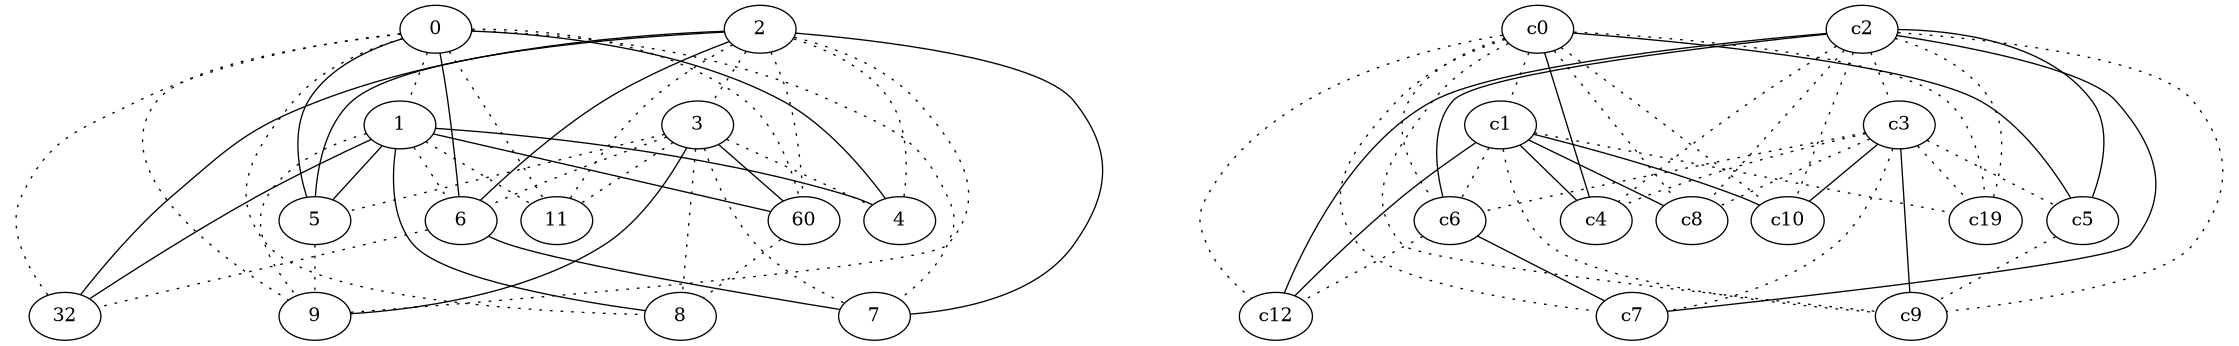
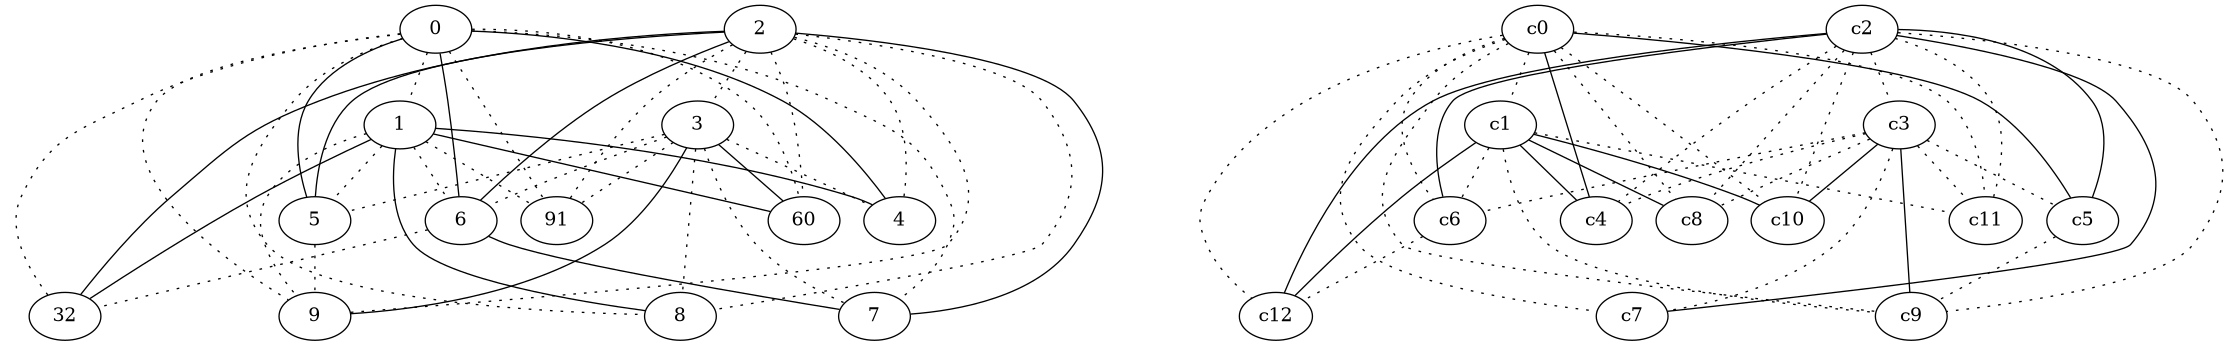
(357, 173) -> (357, 173)
(557, 221) -> (557, 221)
(1986, 221) -> (1986, 221)
(1528, 262) -> none
(742, 269) -> (1064, 209)
